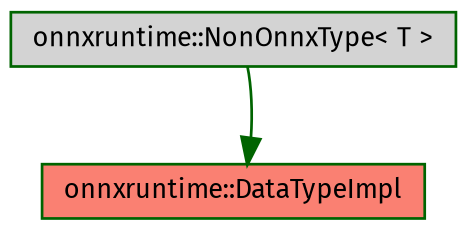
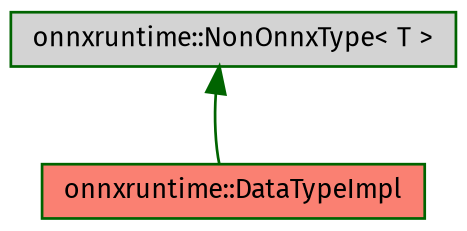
(251, 102) -> (215, 129)
